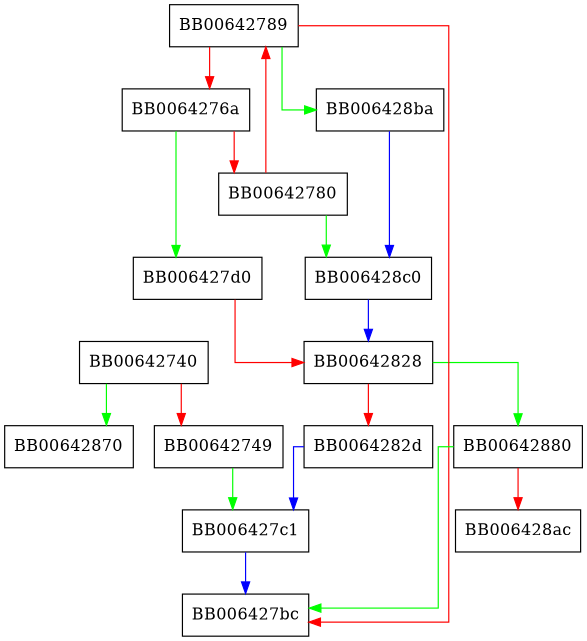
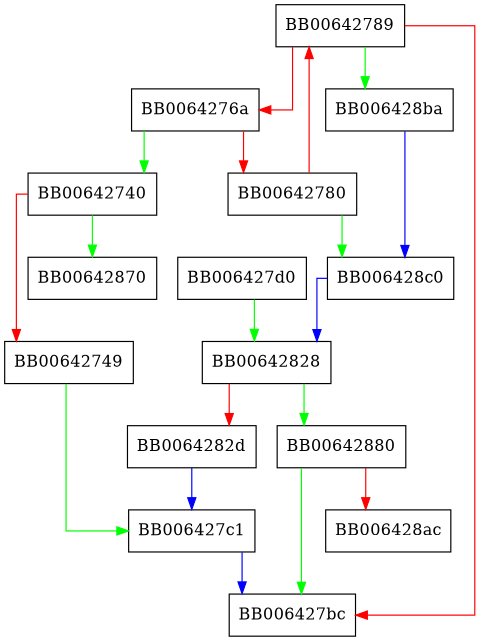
(176, 188) -> (144, 146)
(235, 360) -> (254, 314)
